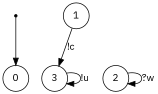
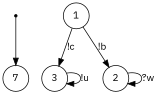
none -> (94, 44)
(16, 78) -> (16, 78)
